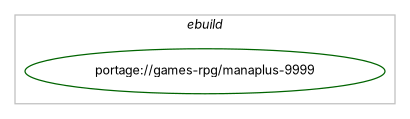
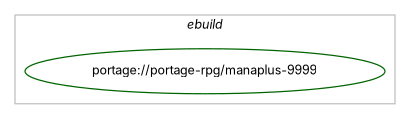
(205, 71) -> (205, 71)
